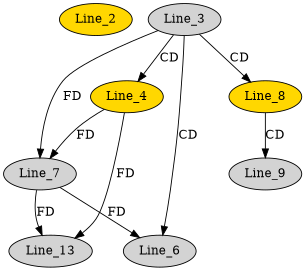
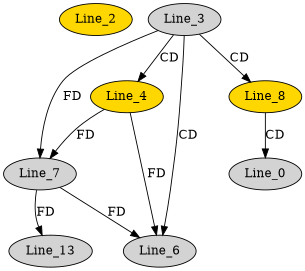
(265, 174) -> (265, 174)
(111, 176) -> (142, 169)
